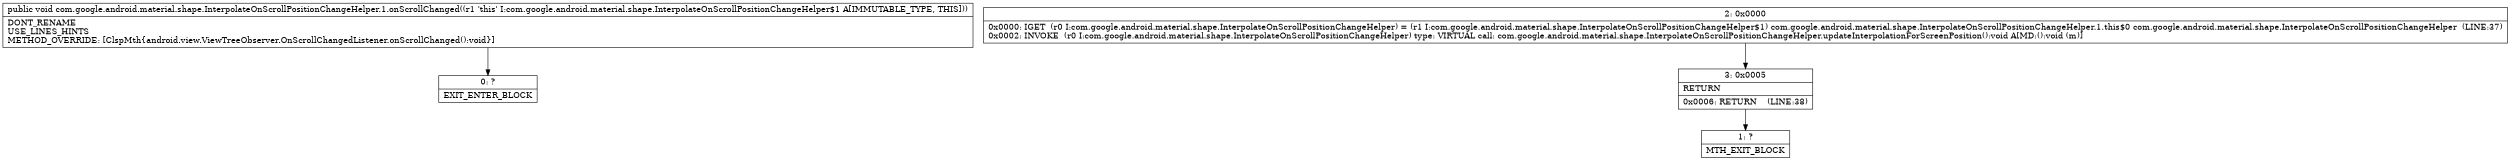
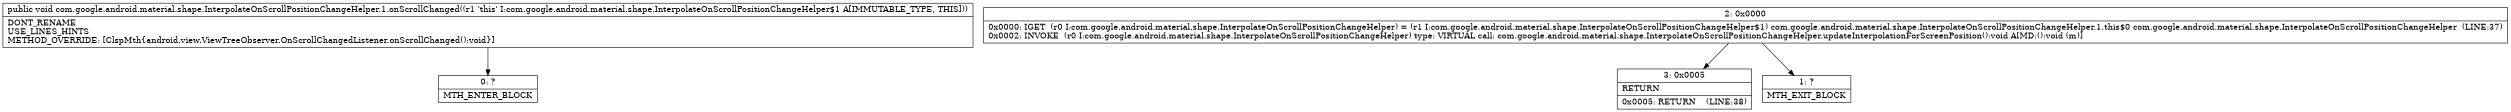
(488, 95) -> (488, 95)
(1746, 102) -> (1684, 102)
(1746, 117) -> (1776, 57)
